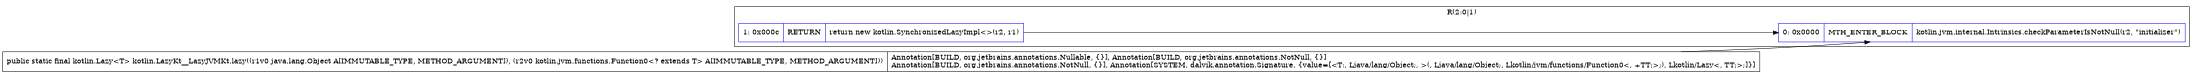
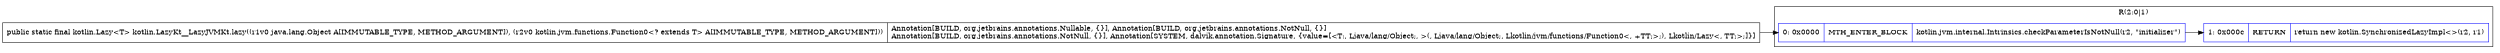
(1398, 33) -> (2192, 33)
